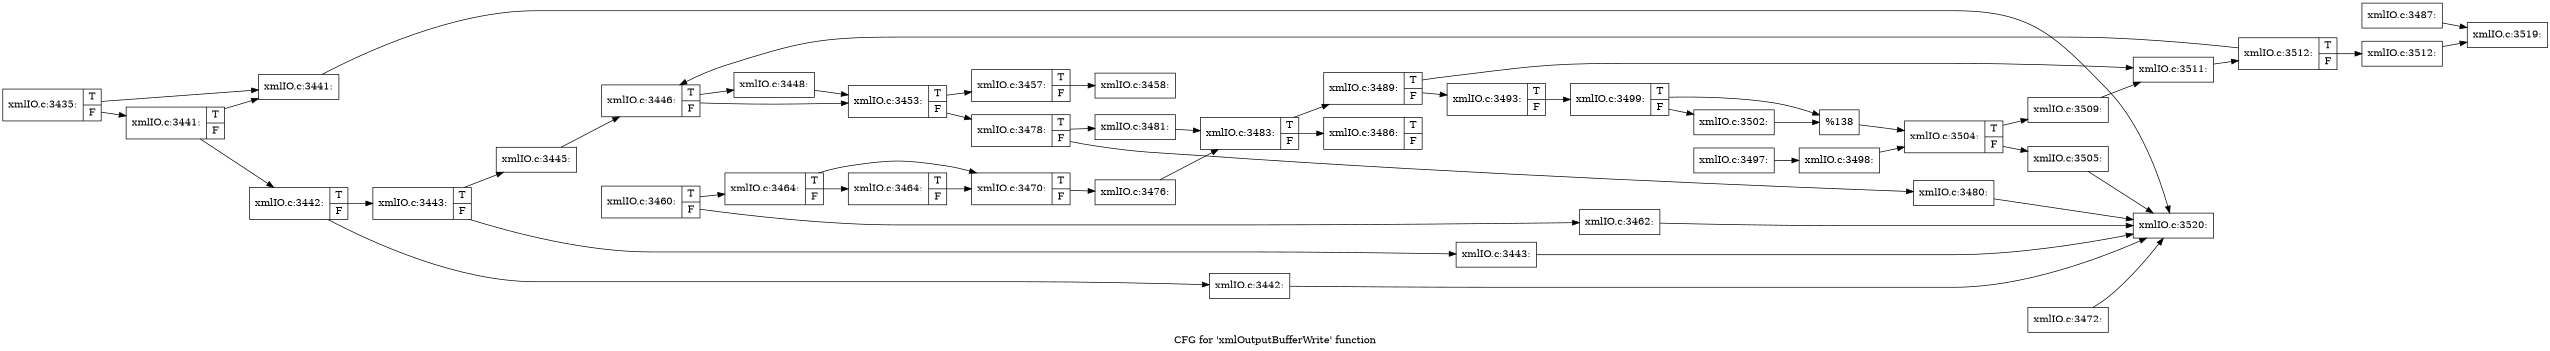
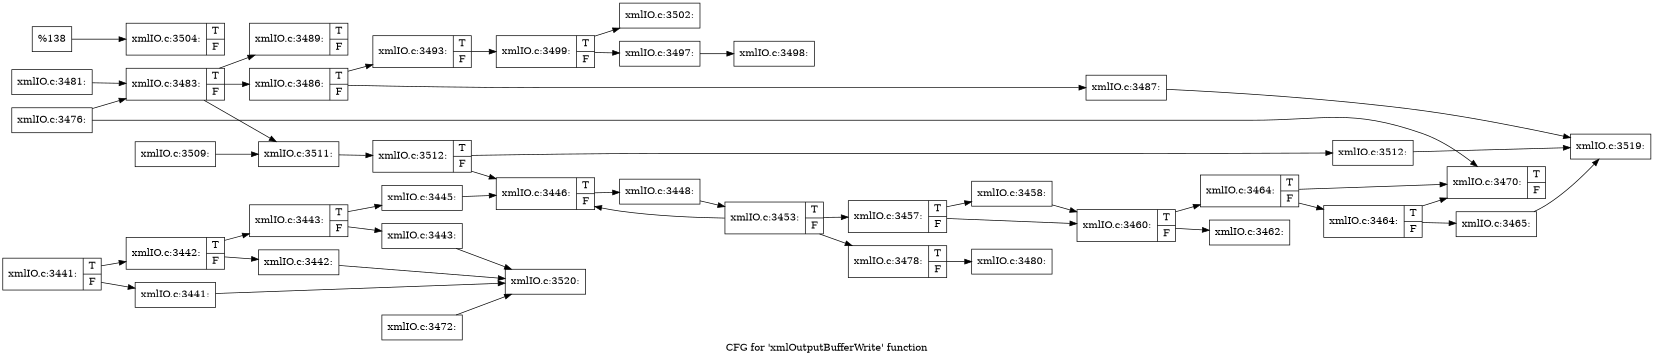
(1774, 63) -> (230, 115)
none -> (713, 88)
(1431, 94) -> (357, 69)
(1742, 99) -> (604, 53)
(771, 104) -> (663, 215)
(52, 105) -> none
(1793, 122) -> none
(2012, 123) -> none
(1079, 129) -> none
(1889, 150) -> none
(2068, 159) -> none
(1079, 191) -> (787, 120)
none -> (1061, 207)
(2060, 209) -> none
none -> (1008, 221)
none -> (1496, 224)
(1893, 226) -> none
